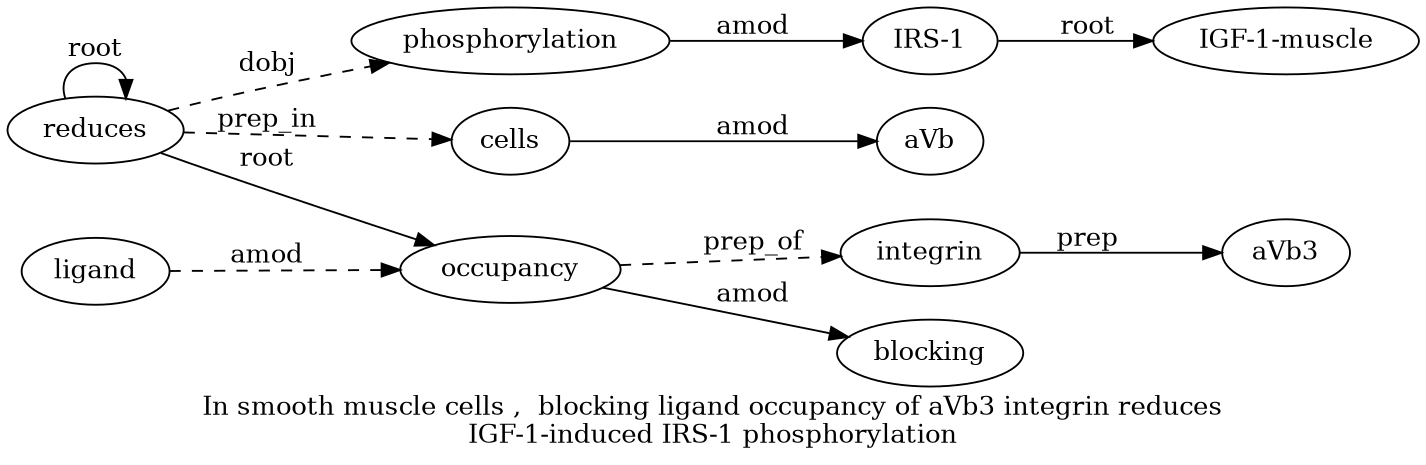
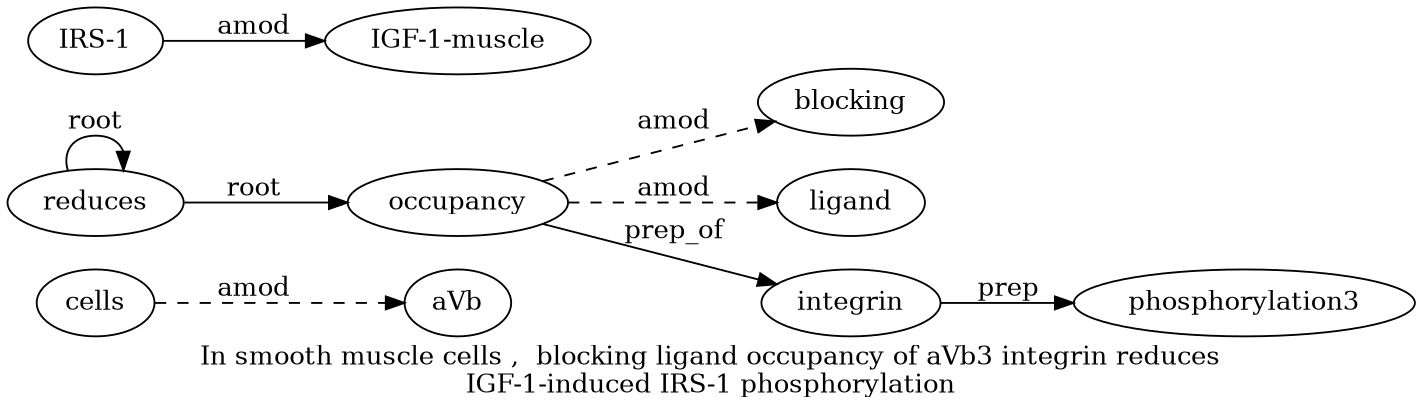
(1088, 27) -> (254, 27)
(510, 41) -> none
(308, 136) -> none
(714, 141) -> (270, 303)
(1286, 253) -> (1244, 303)
(721, 261) -> (650, 252)
(275, 271) -> (663, 203)
(716, 310) -> (649, 154)
